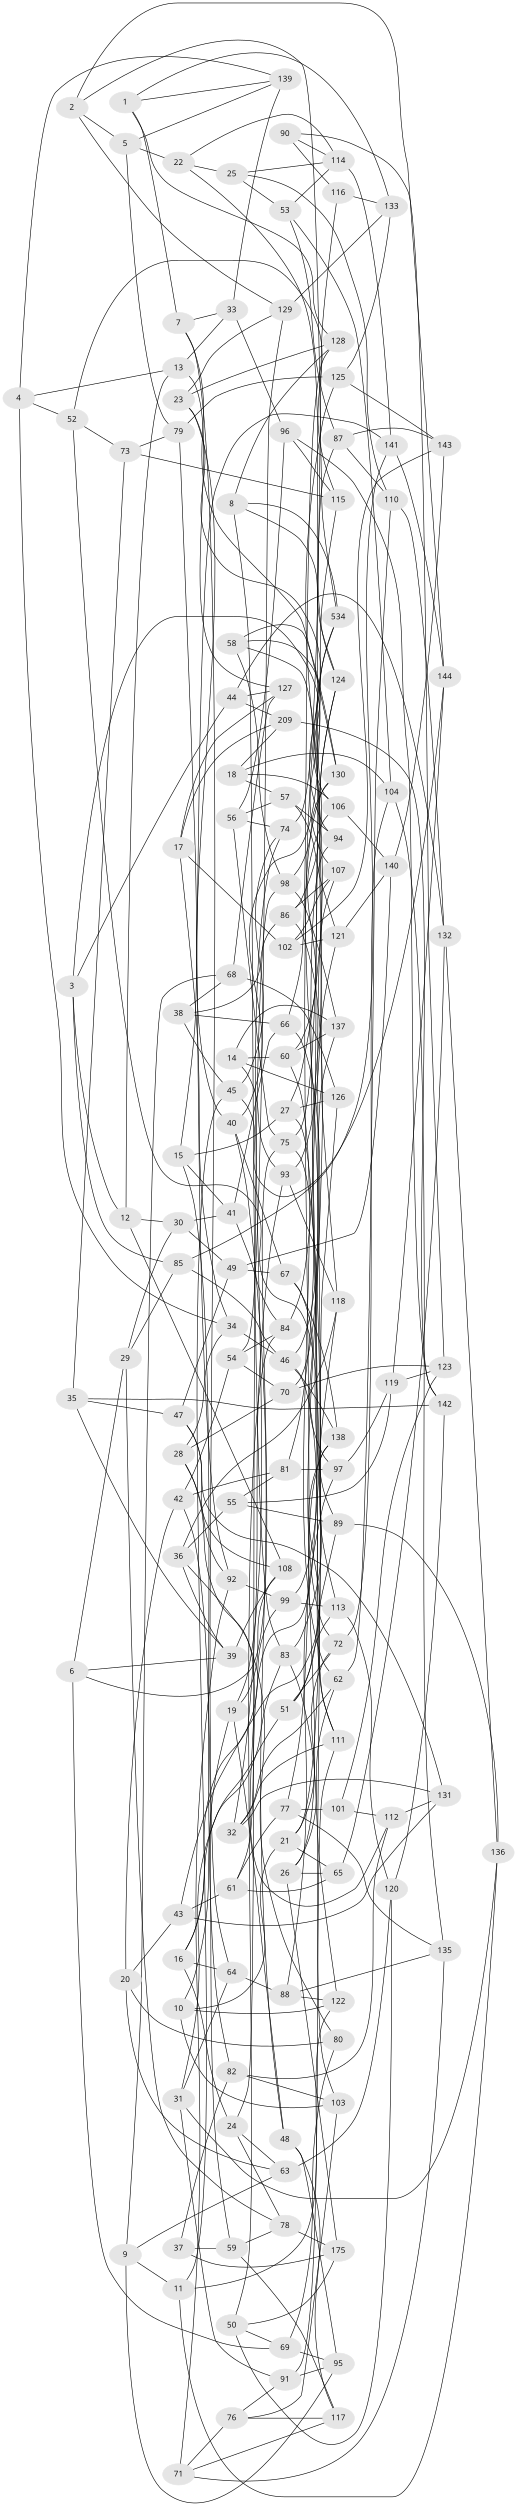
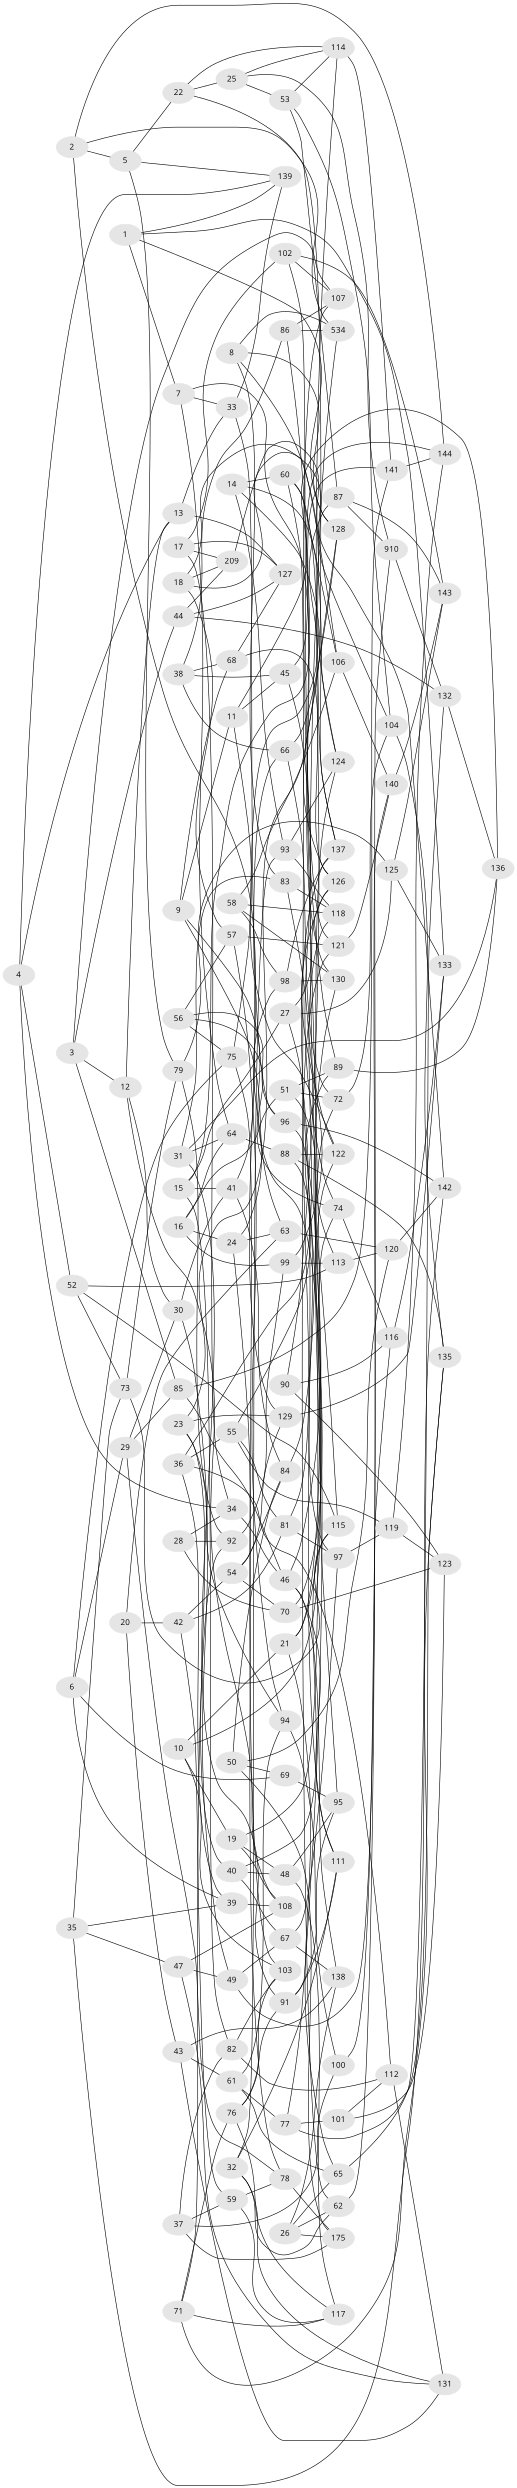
(392, 500) -> (392, 550)
(338, 2040) -> none
none -> (338, 2065)
